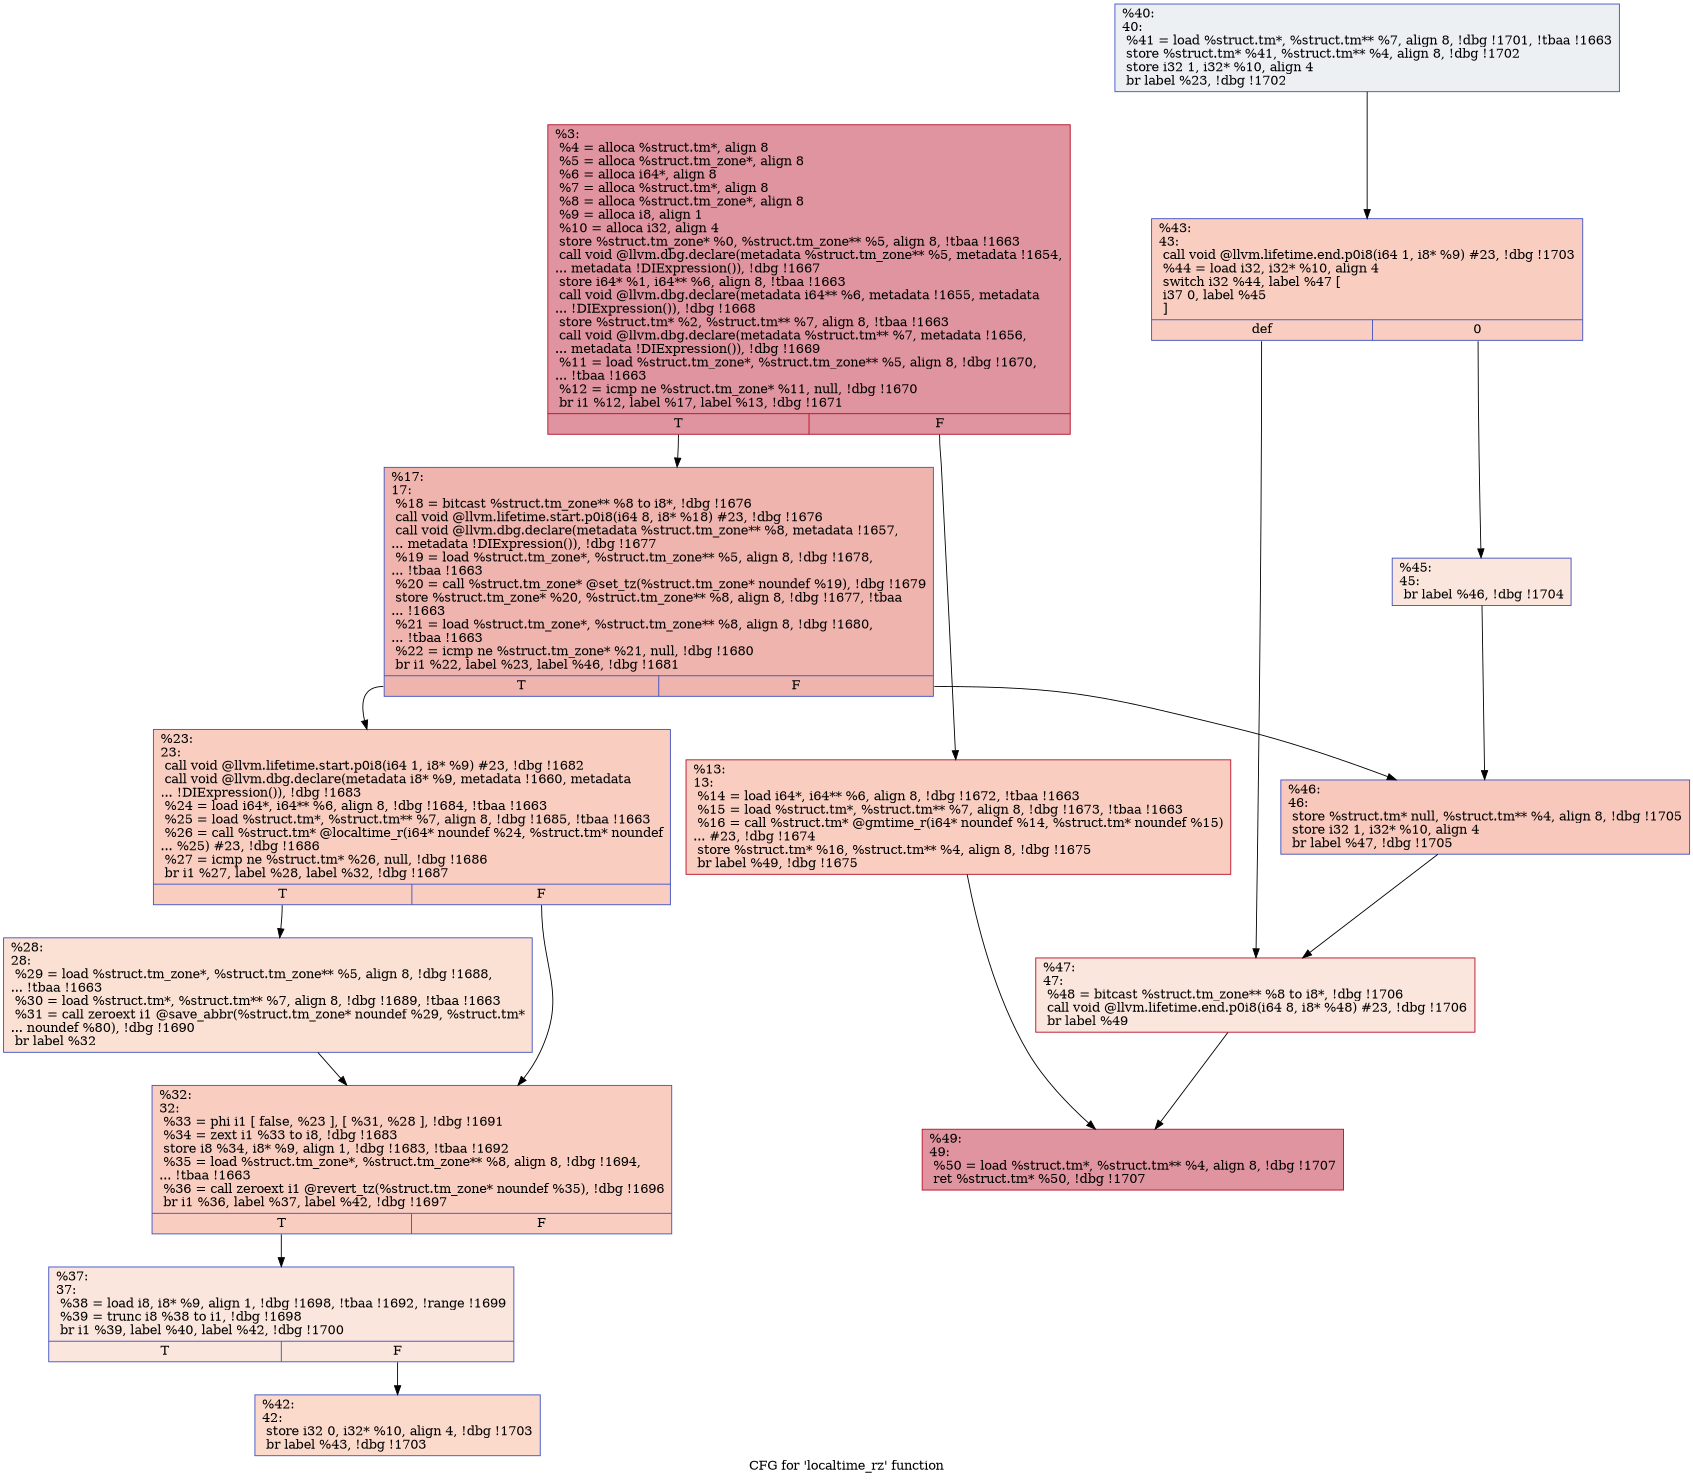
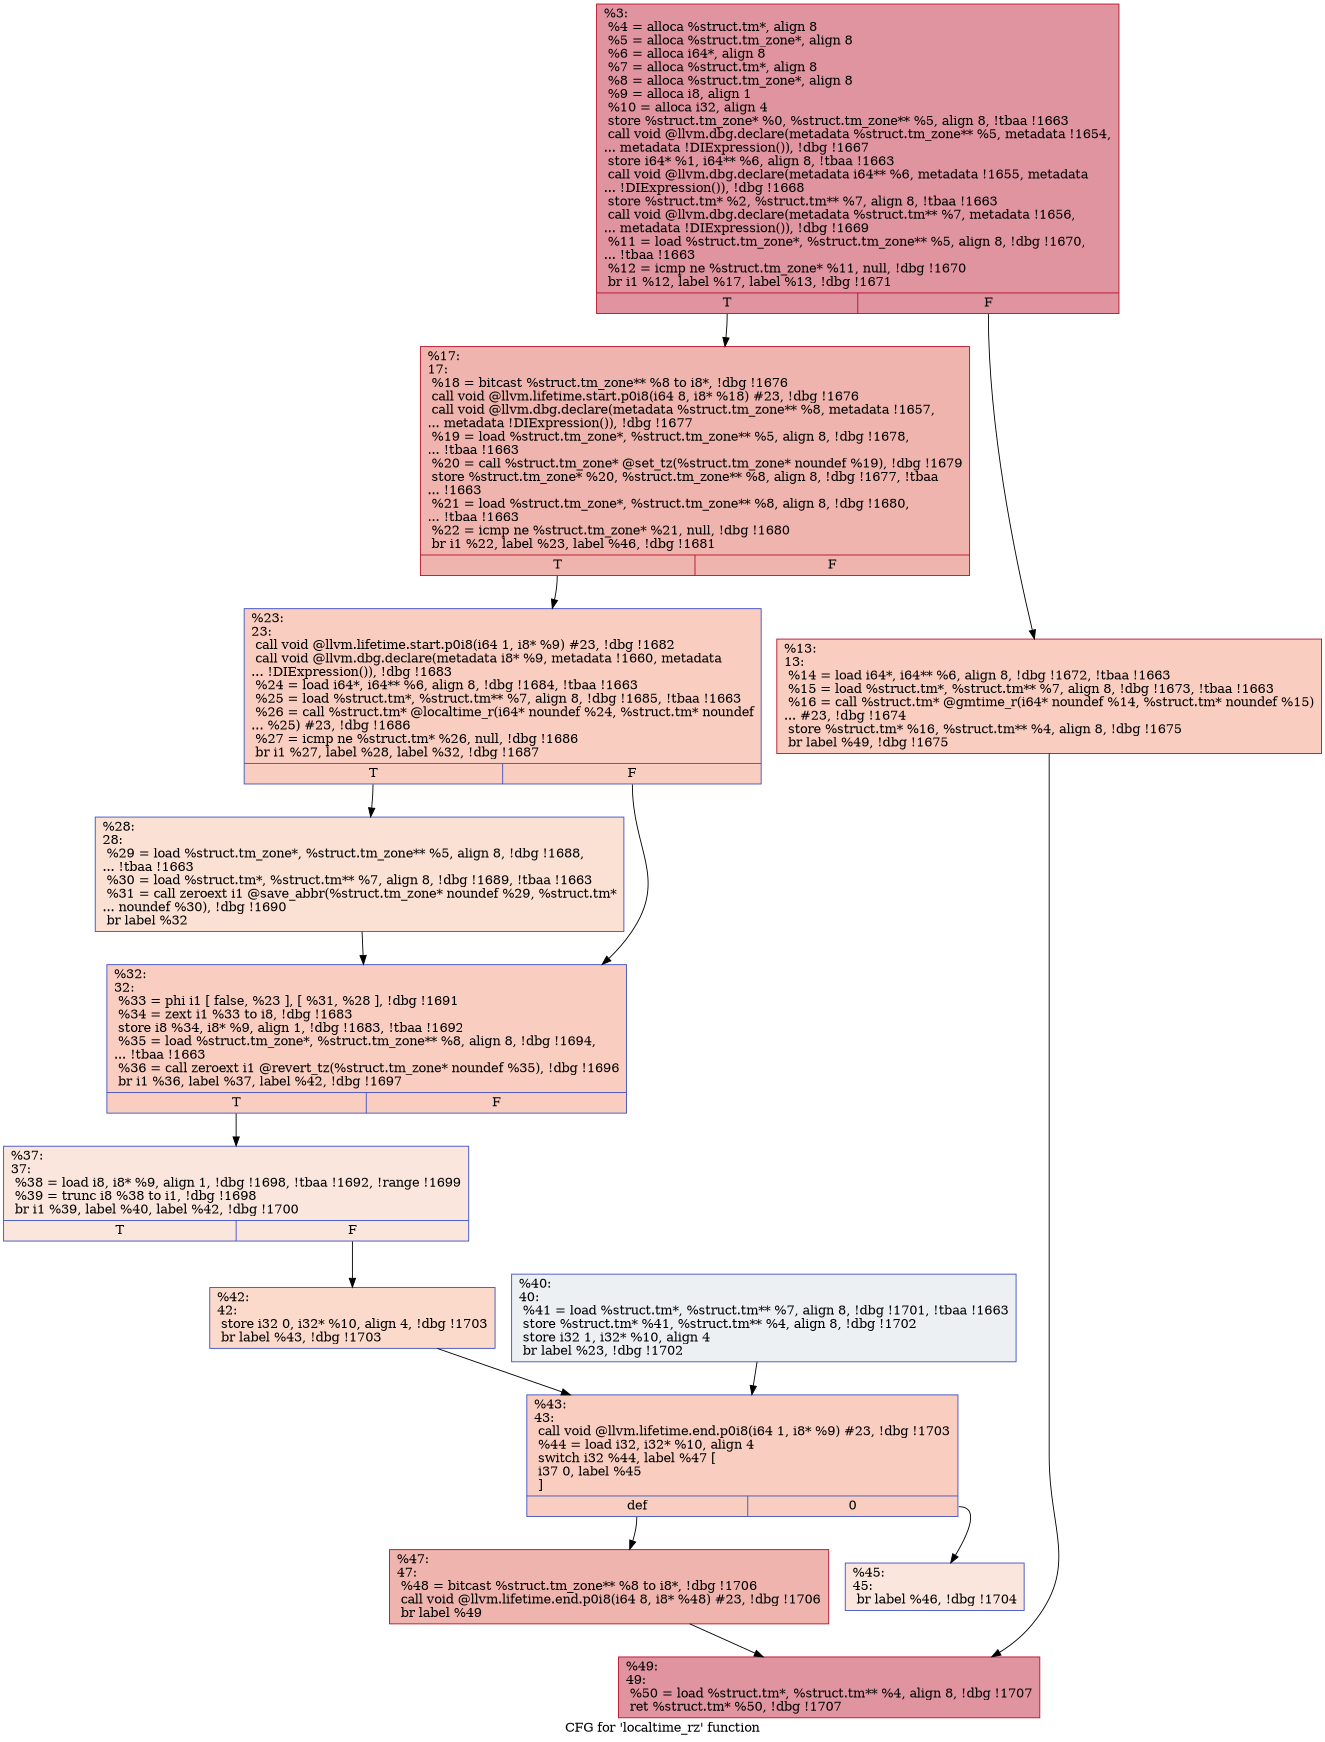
(659, 582) -> (695, 461)
(1485, 817) -> none
(1255, 995) -> (609, 1587)
(103, 1028) -> (195, 907)
none -> (500, 1370)
